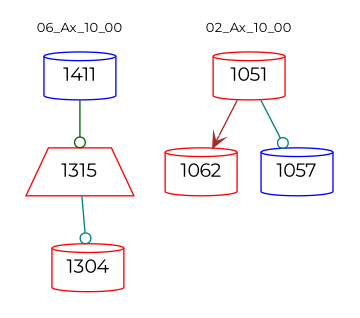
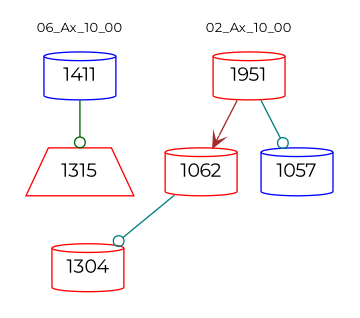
(249, 76) -> (249, 76)
(83, 215) -> (136, 227)
